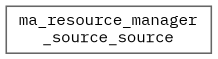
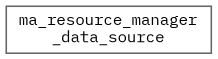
(109, 30) -> (109, 30)
